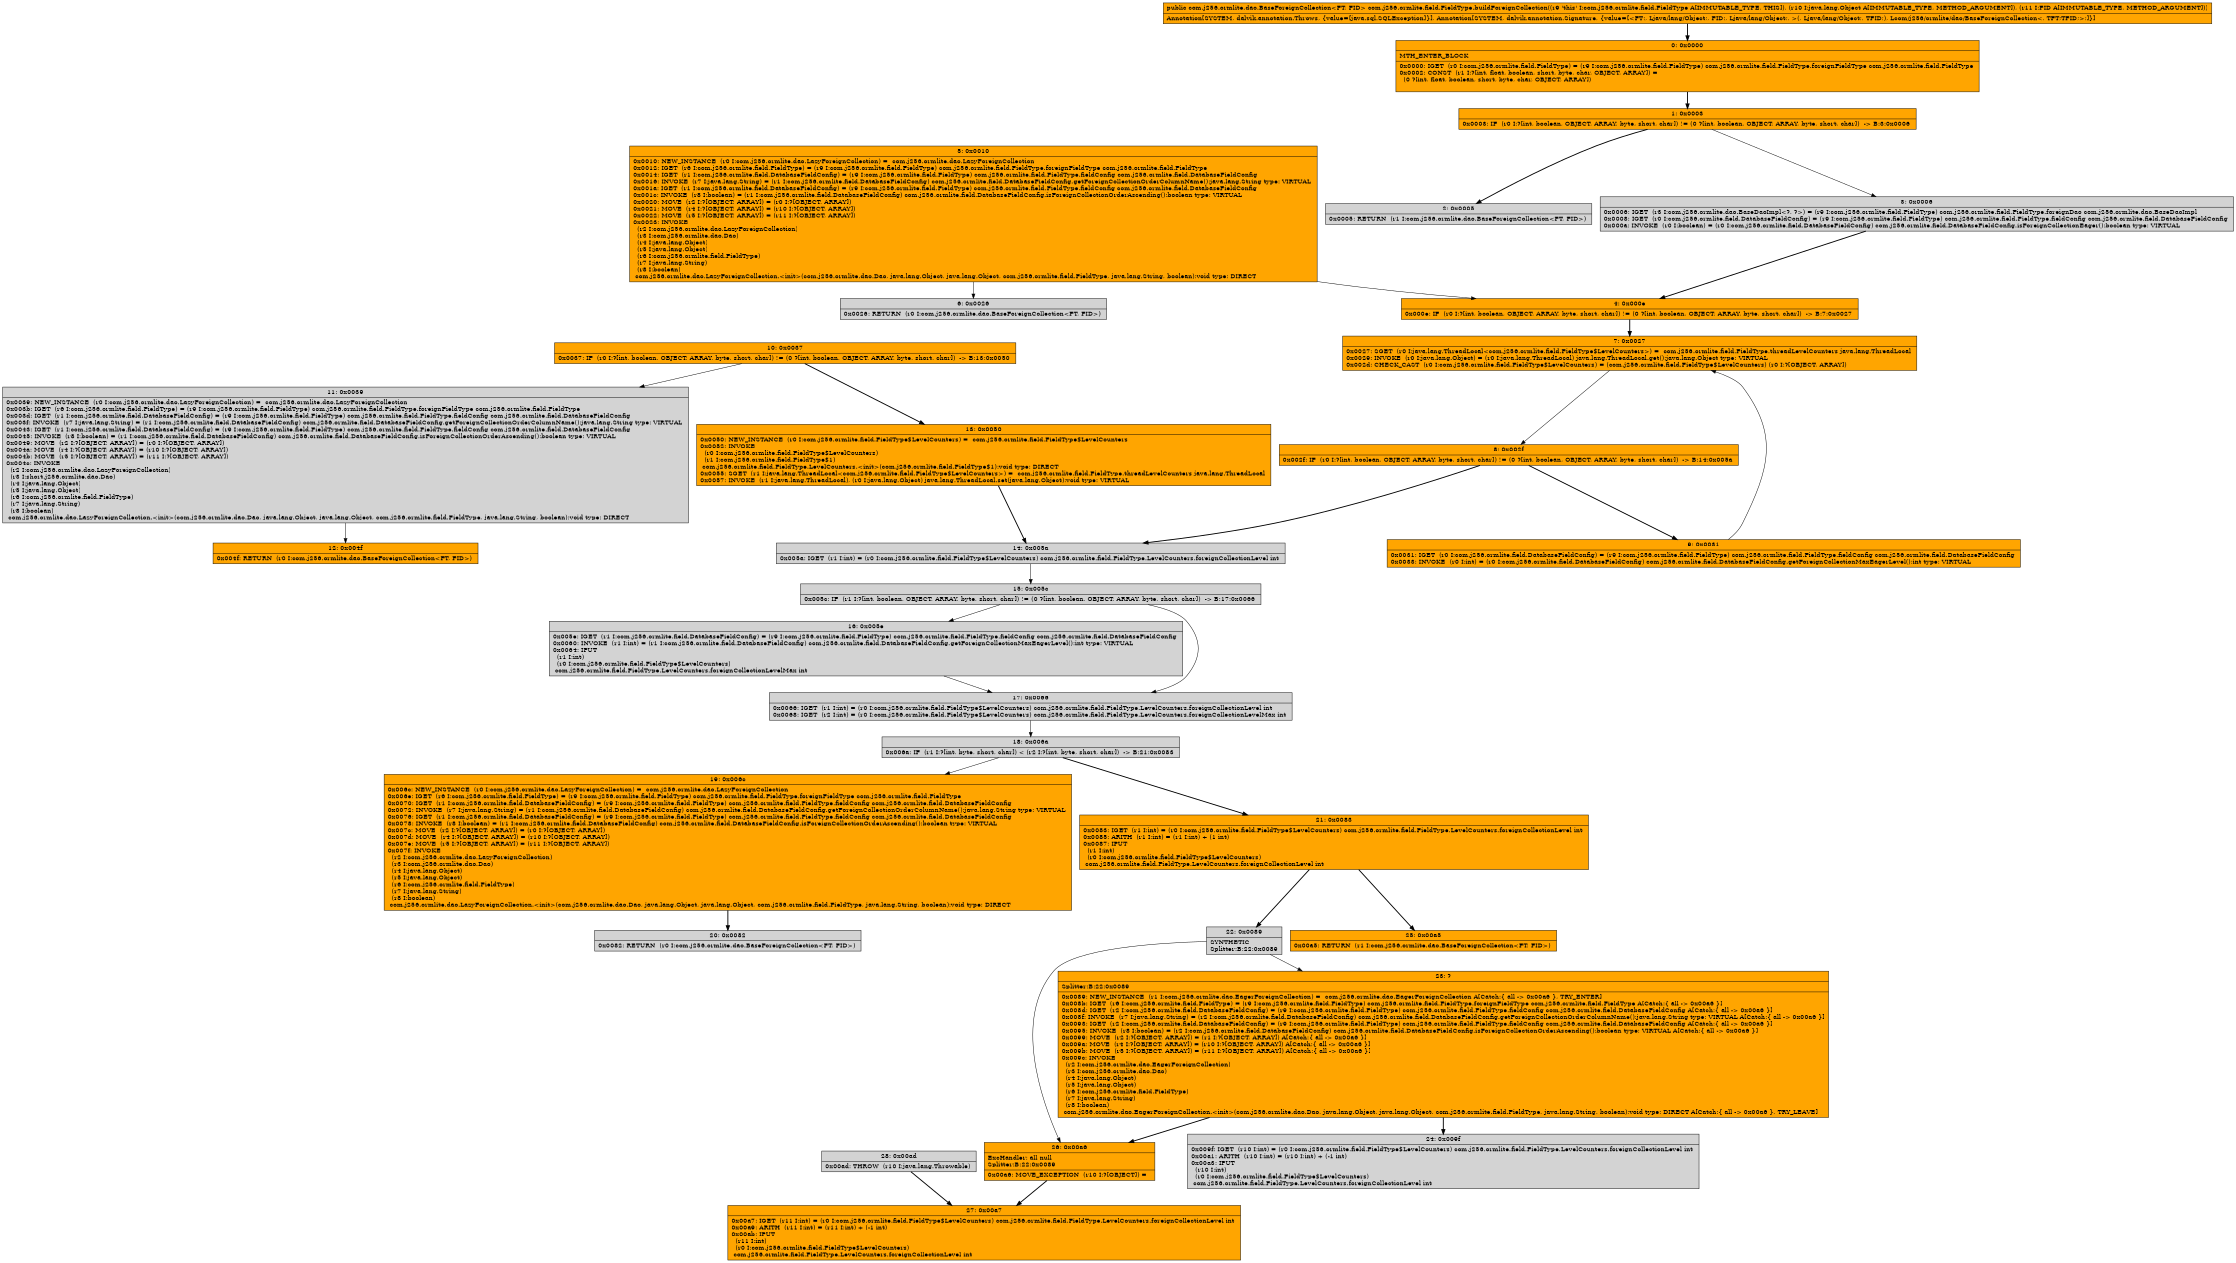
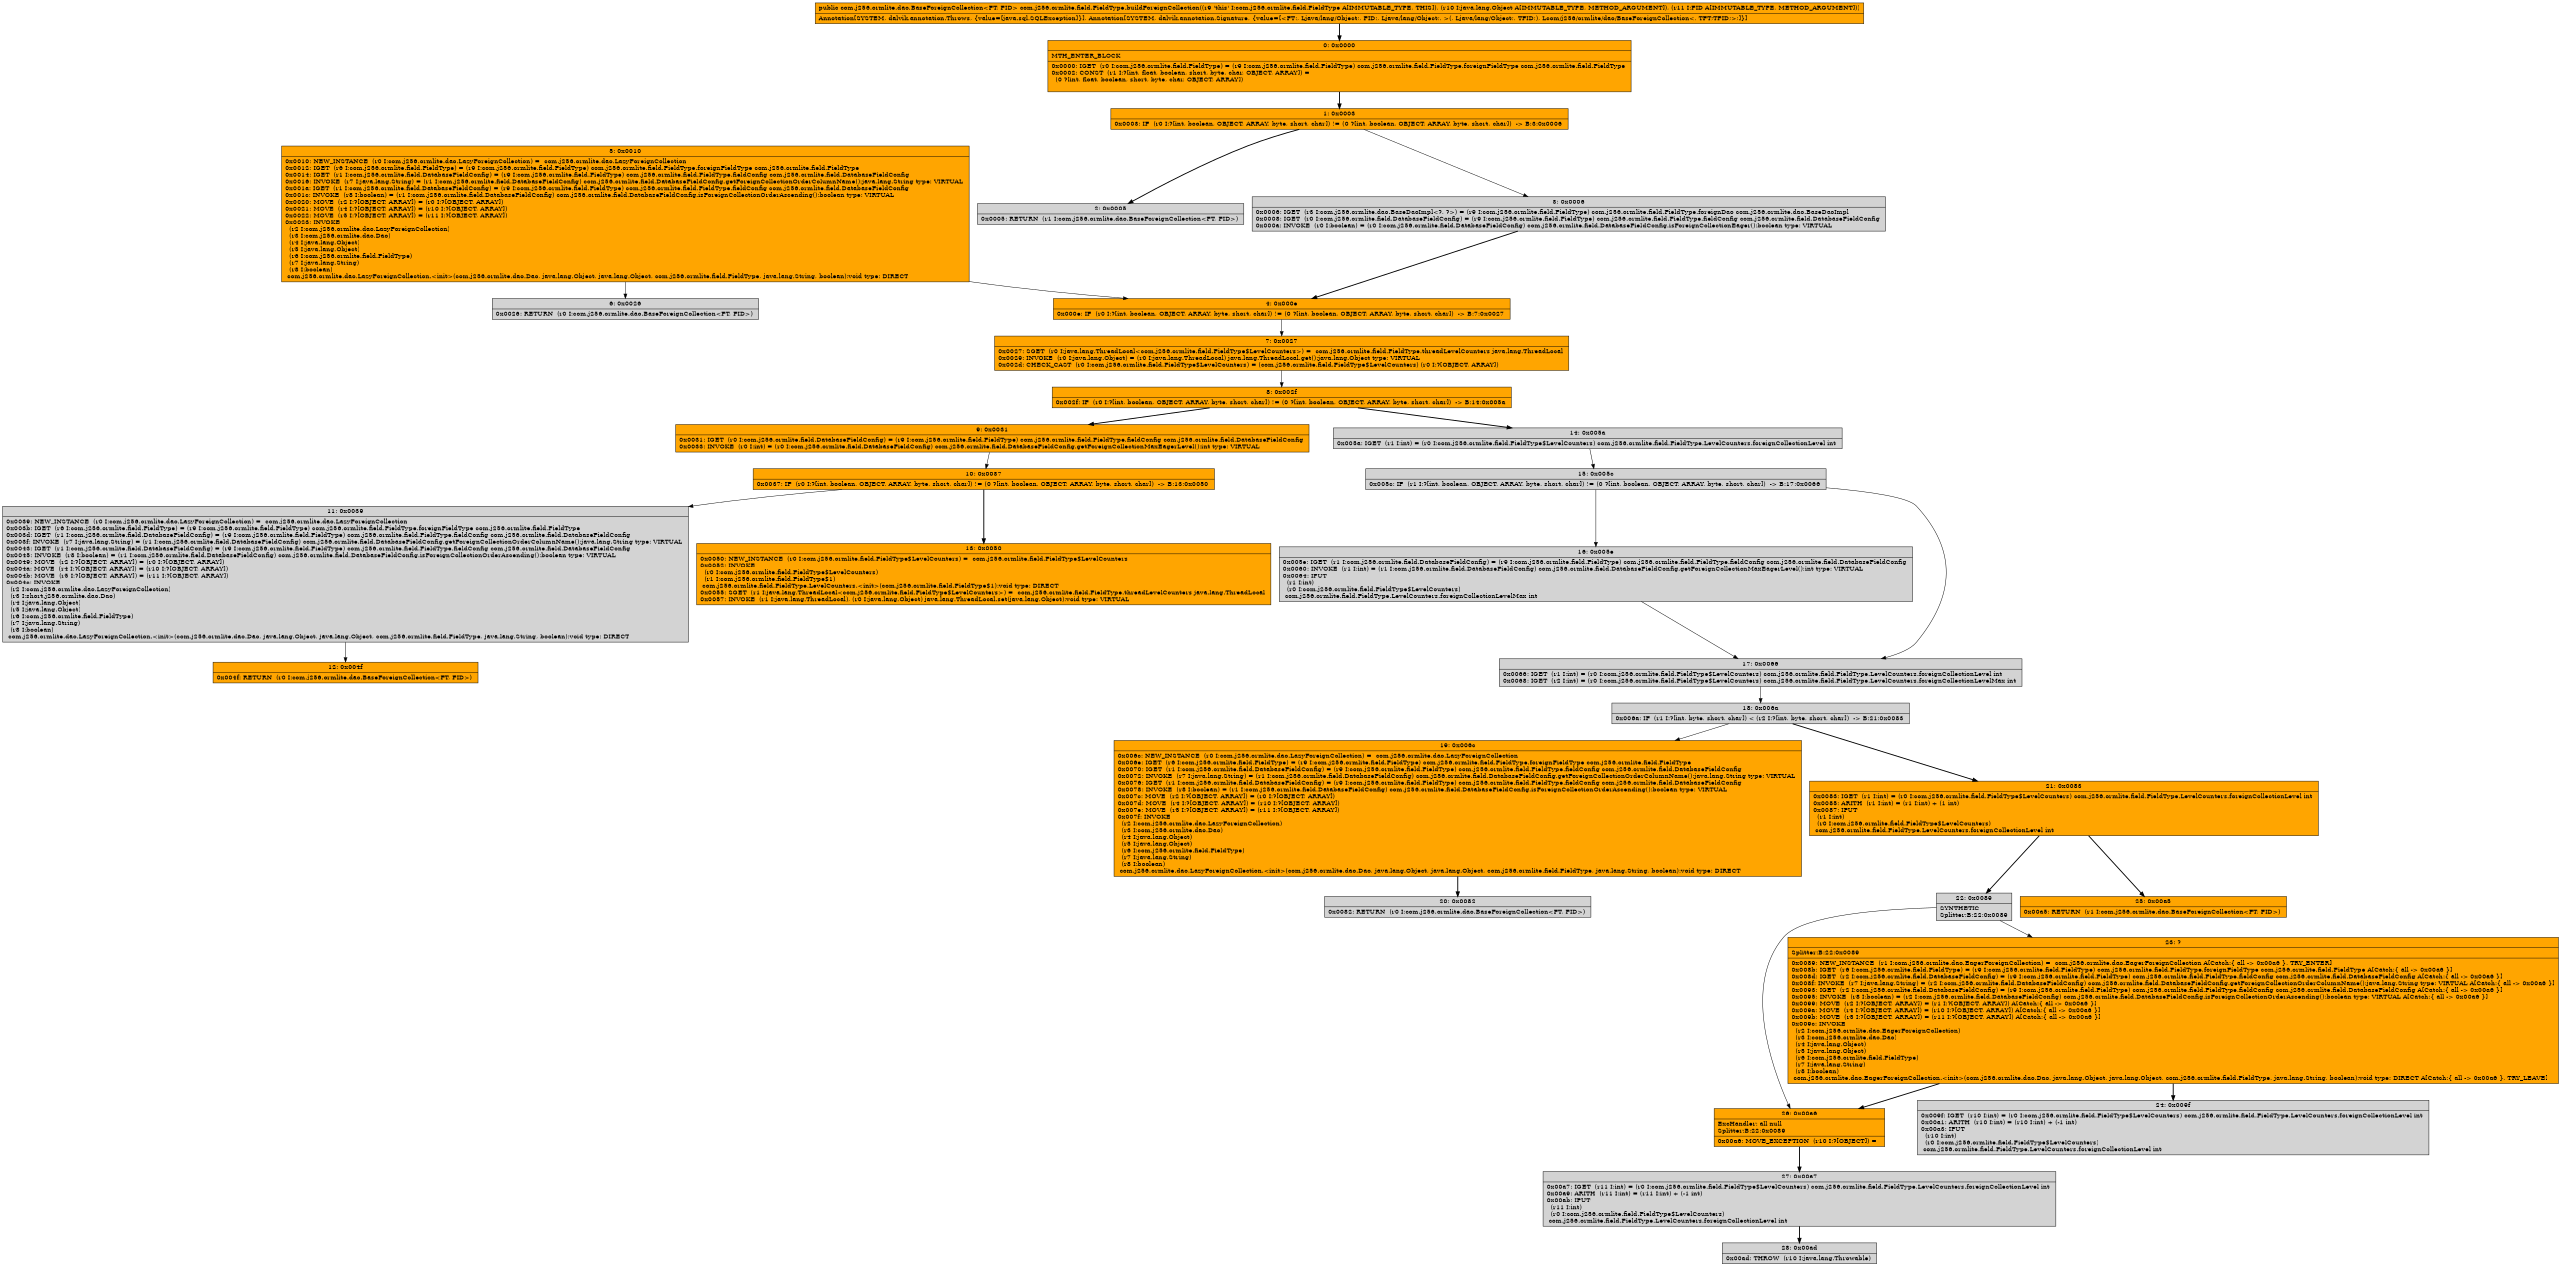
(1630, 325) -> (1282, 325)
(1766, 450) -> (988, 458)
(1011, 512) -> none
(930, 1187) -> (1799, 1232)
(984, 1233) -> (1799, 1199)
